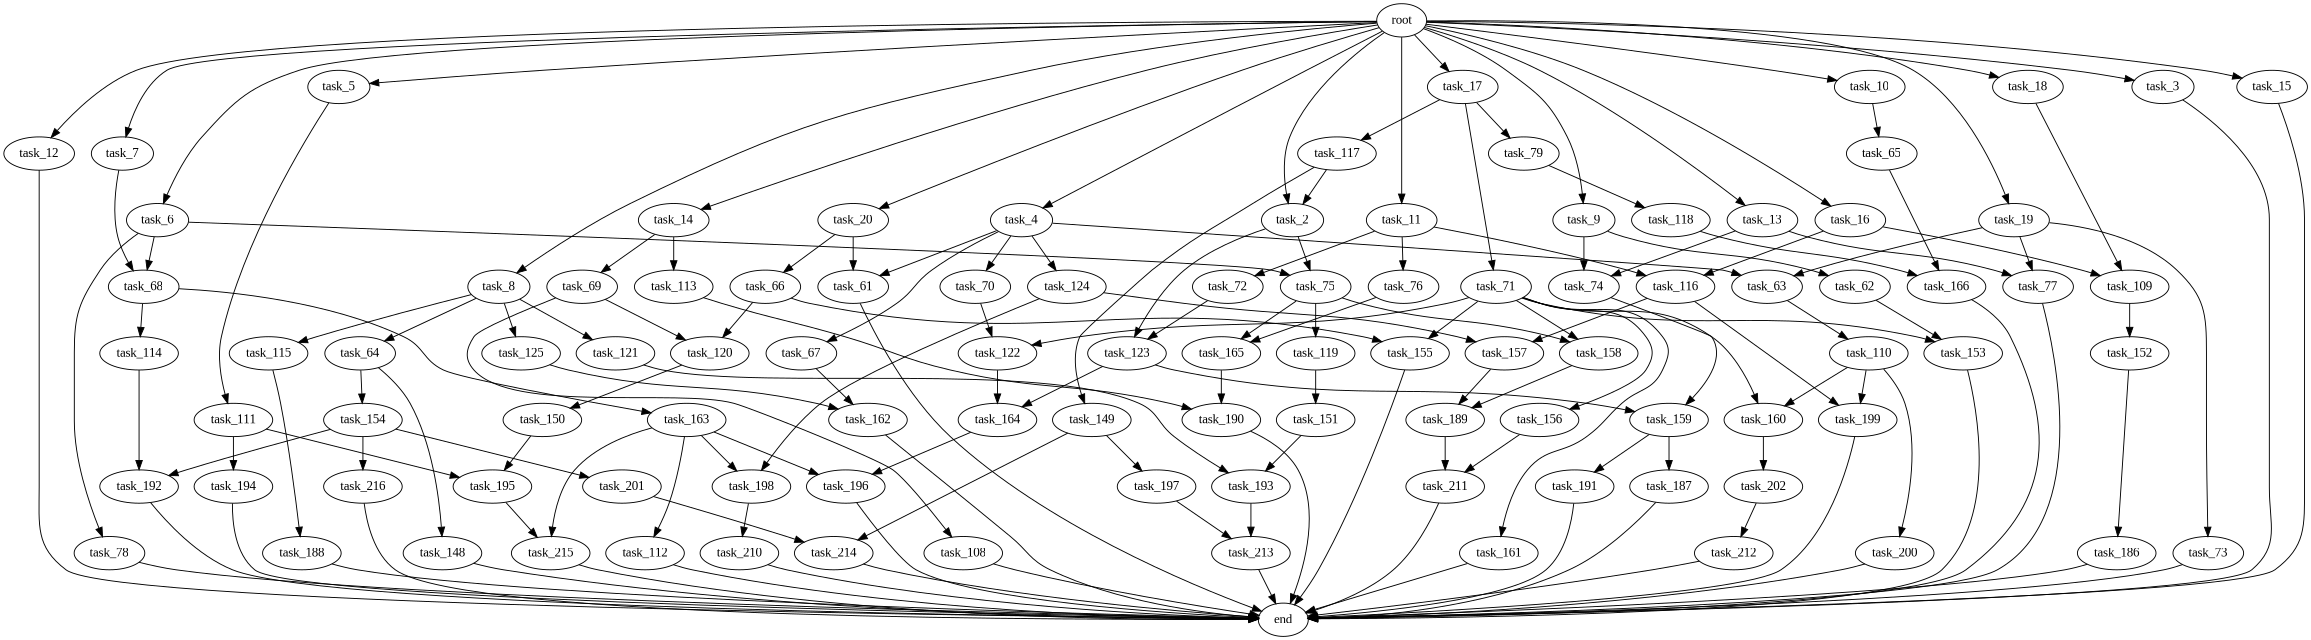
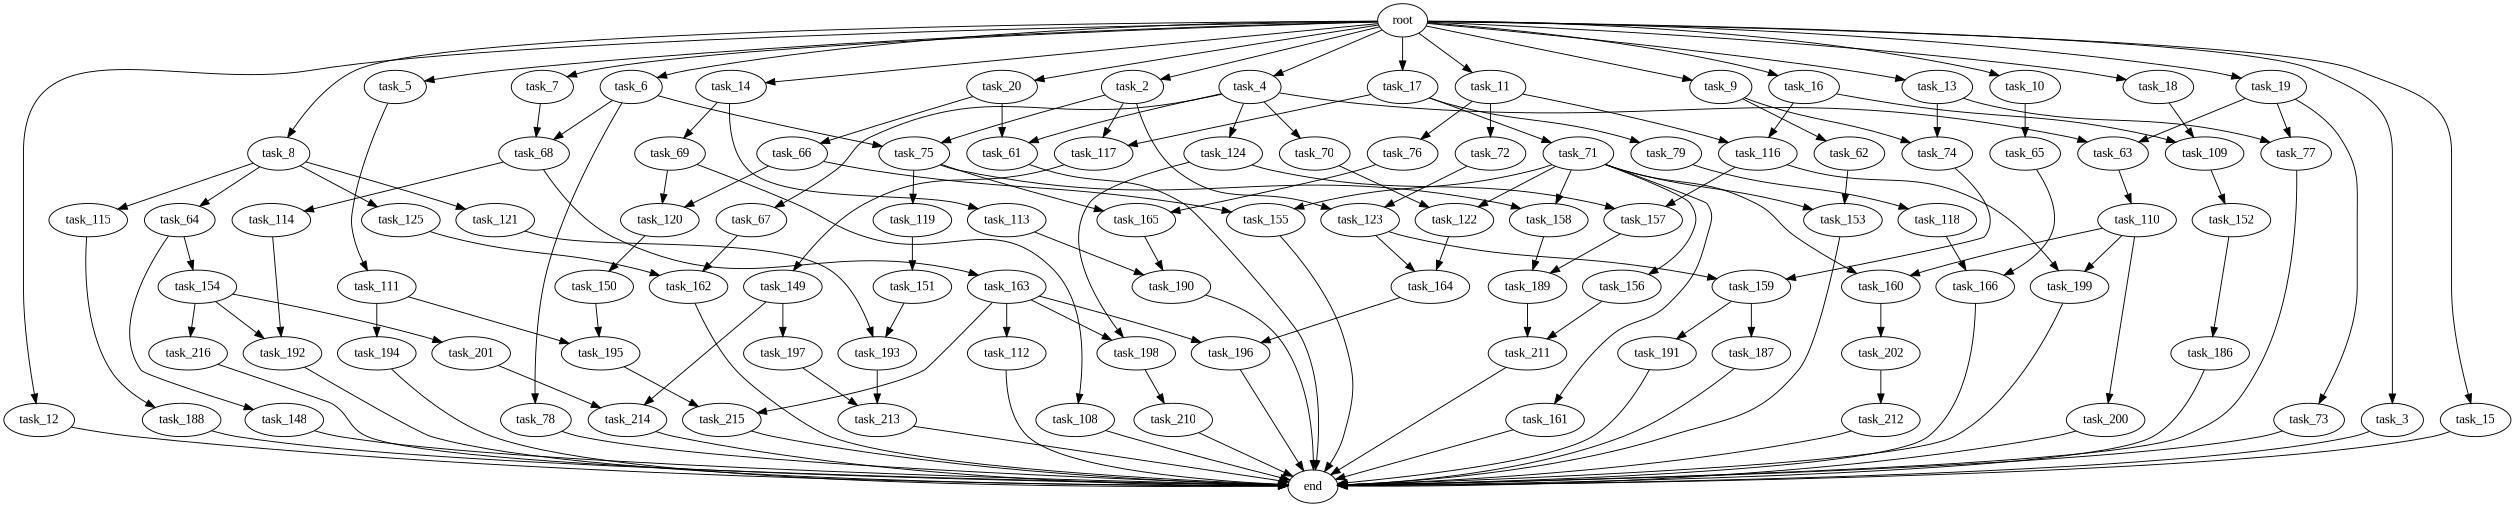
(1317, 183) -> (1116, 116)
